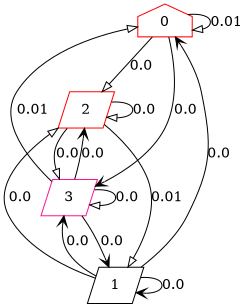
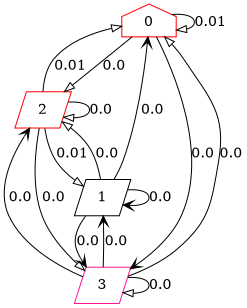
none -> (65, 48)
(33, 110) -> (231, 154)
